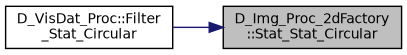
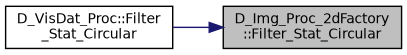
(312, 27) -> (312, 27)
